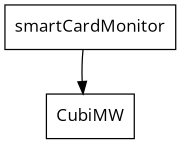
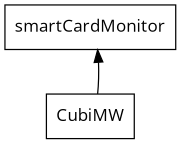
(82, 66) -> (99, 78)
